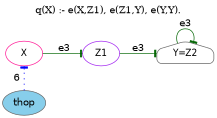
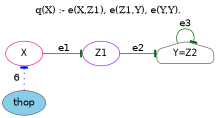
(64, 48) -> (64, 48)
(138, 48) -> (138, 48)
